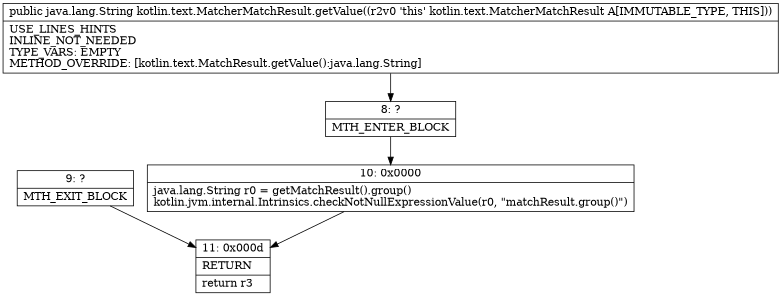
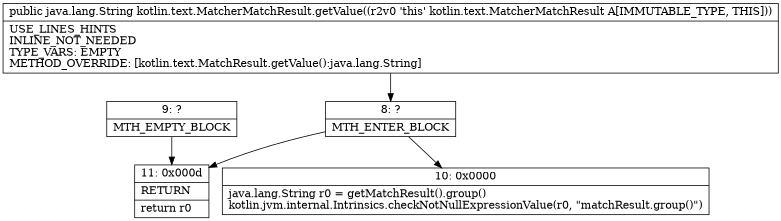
(75, 197) -> (172, 127)
(311, 228) -> (270, 146)
(228, 284) -> (166, 209)
